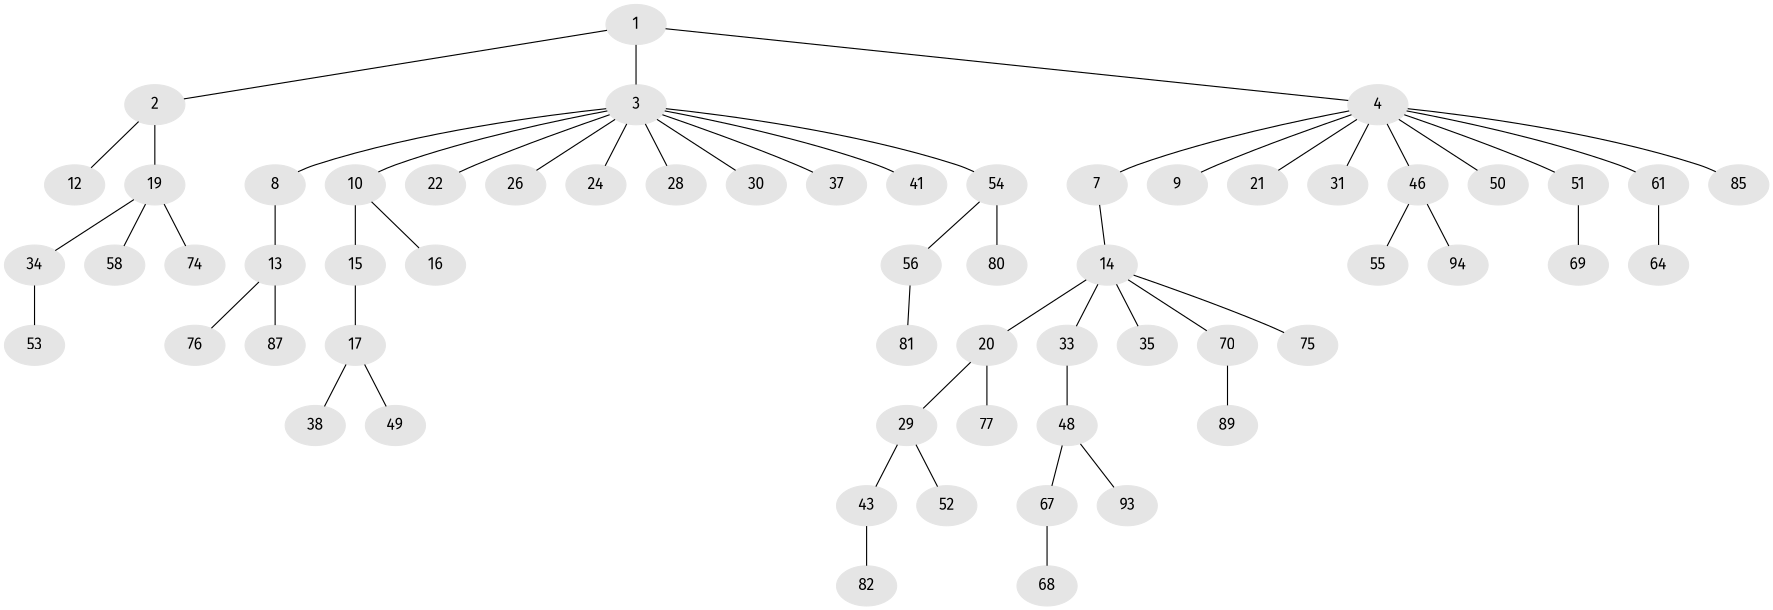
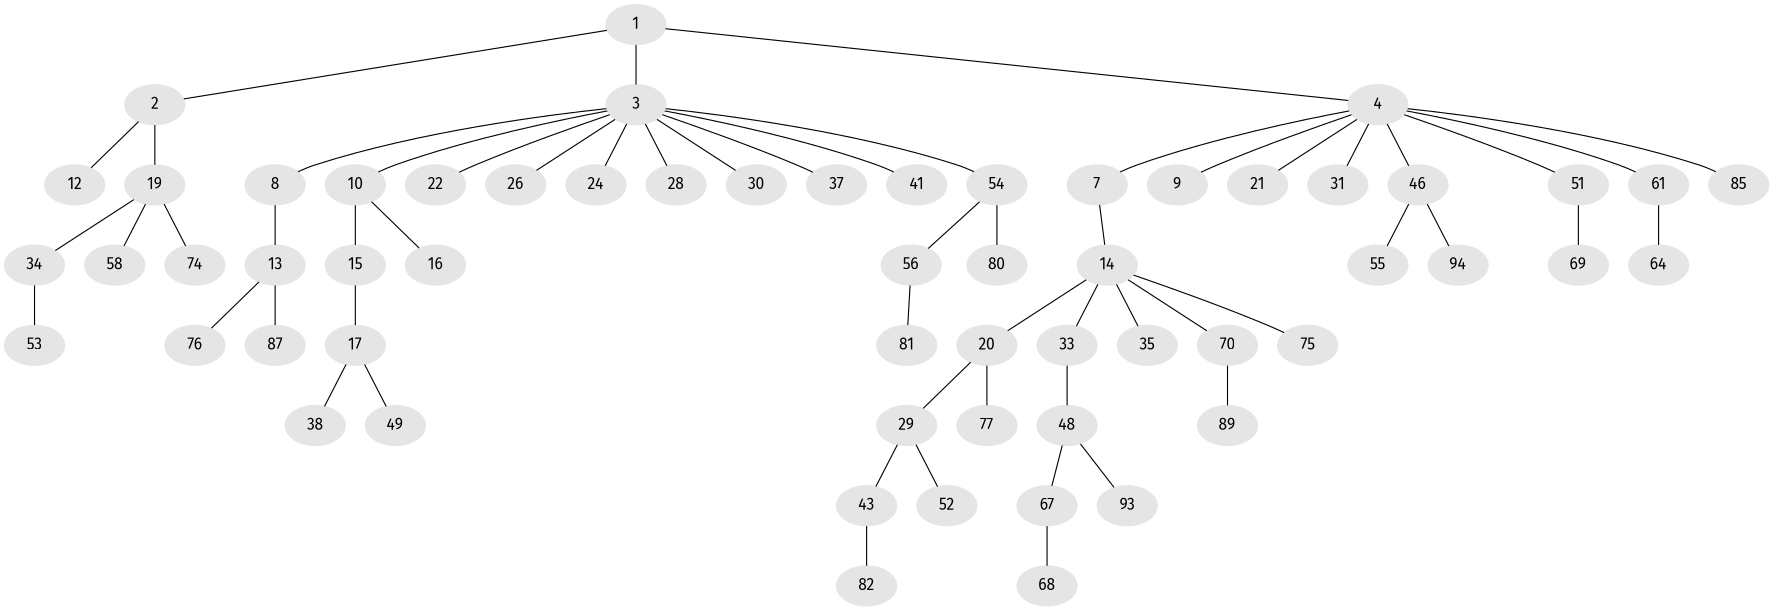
(1498, 185) -> none
